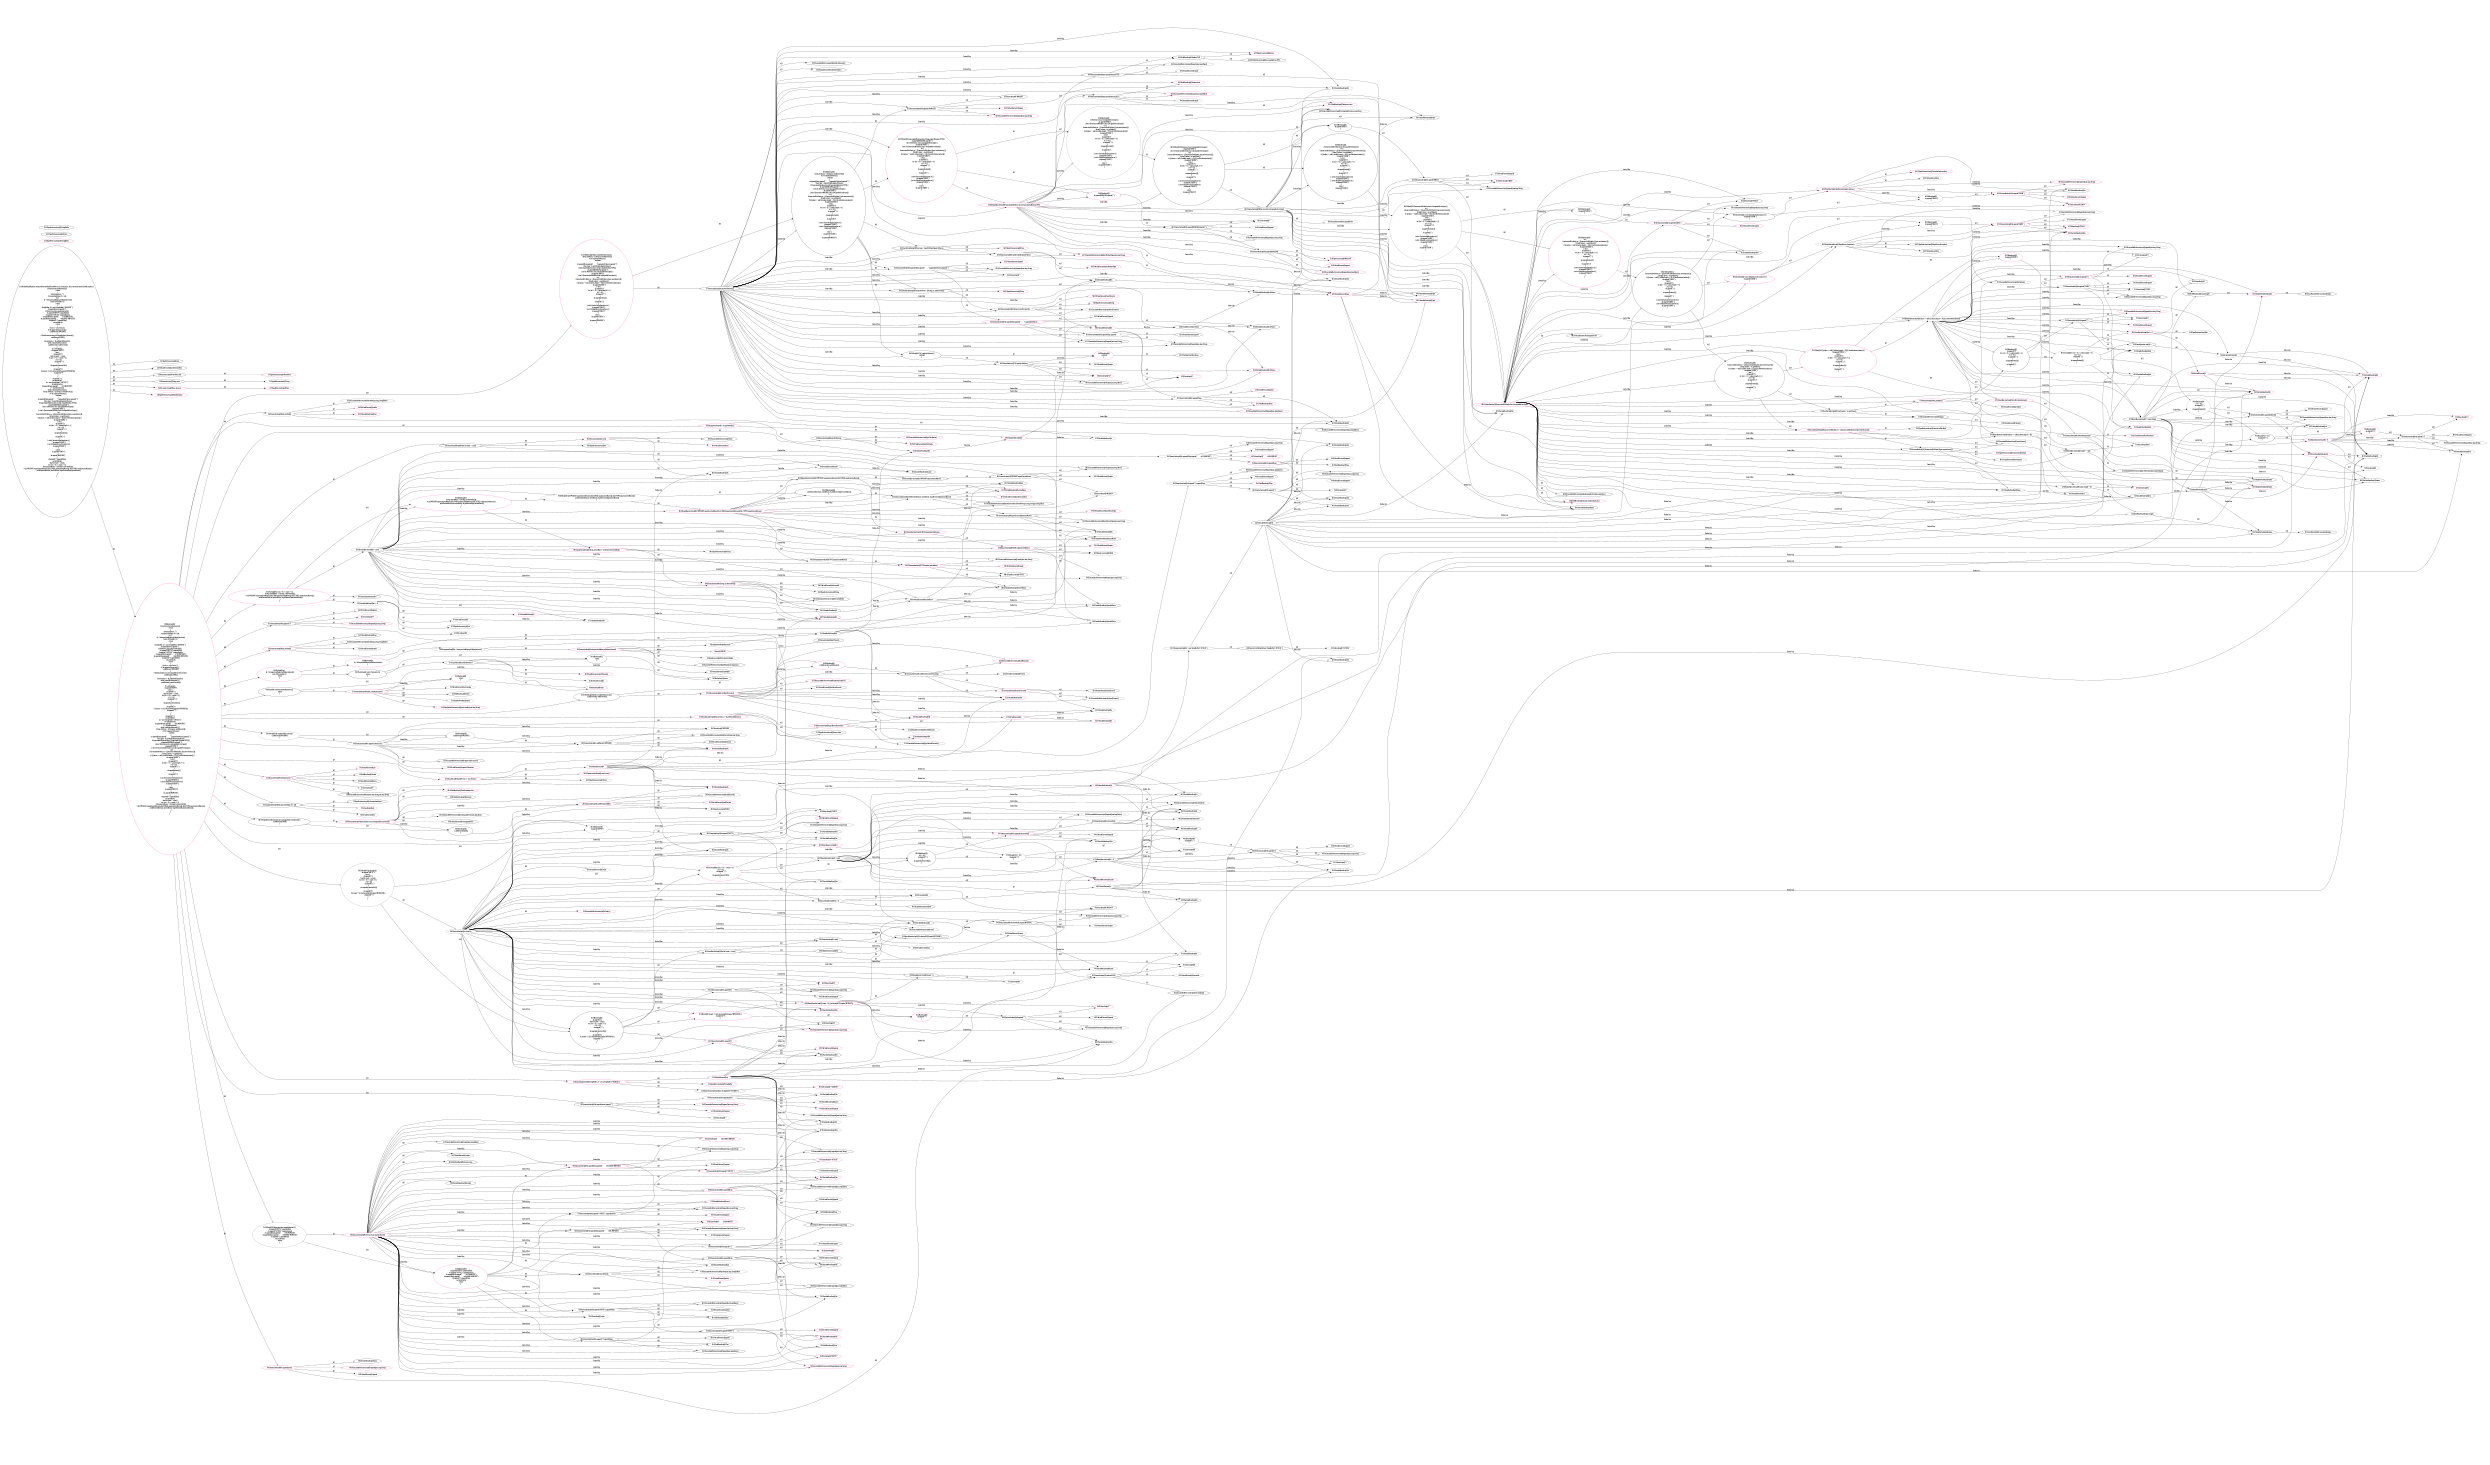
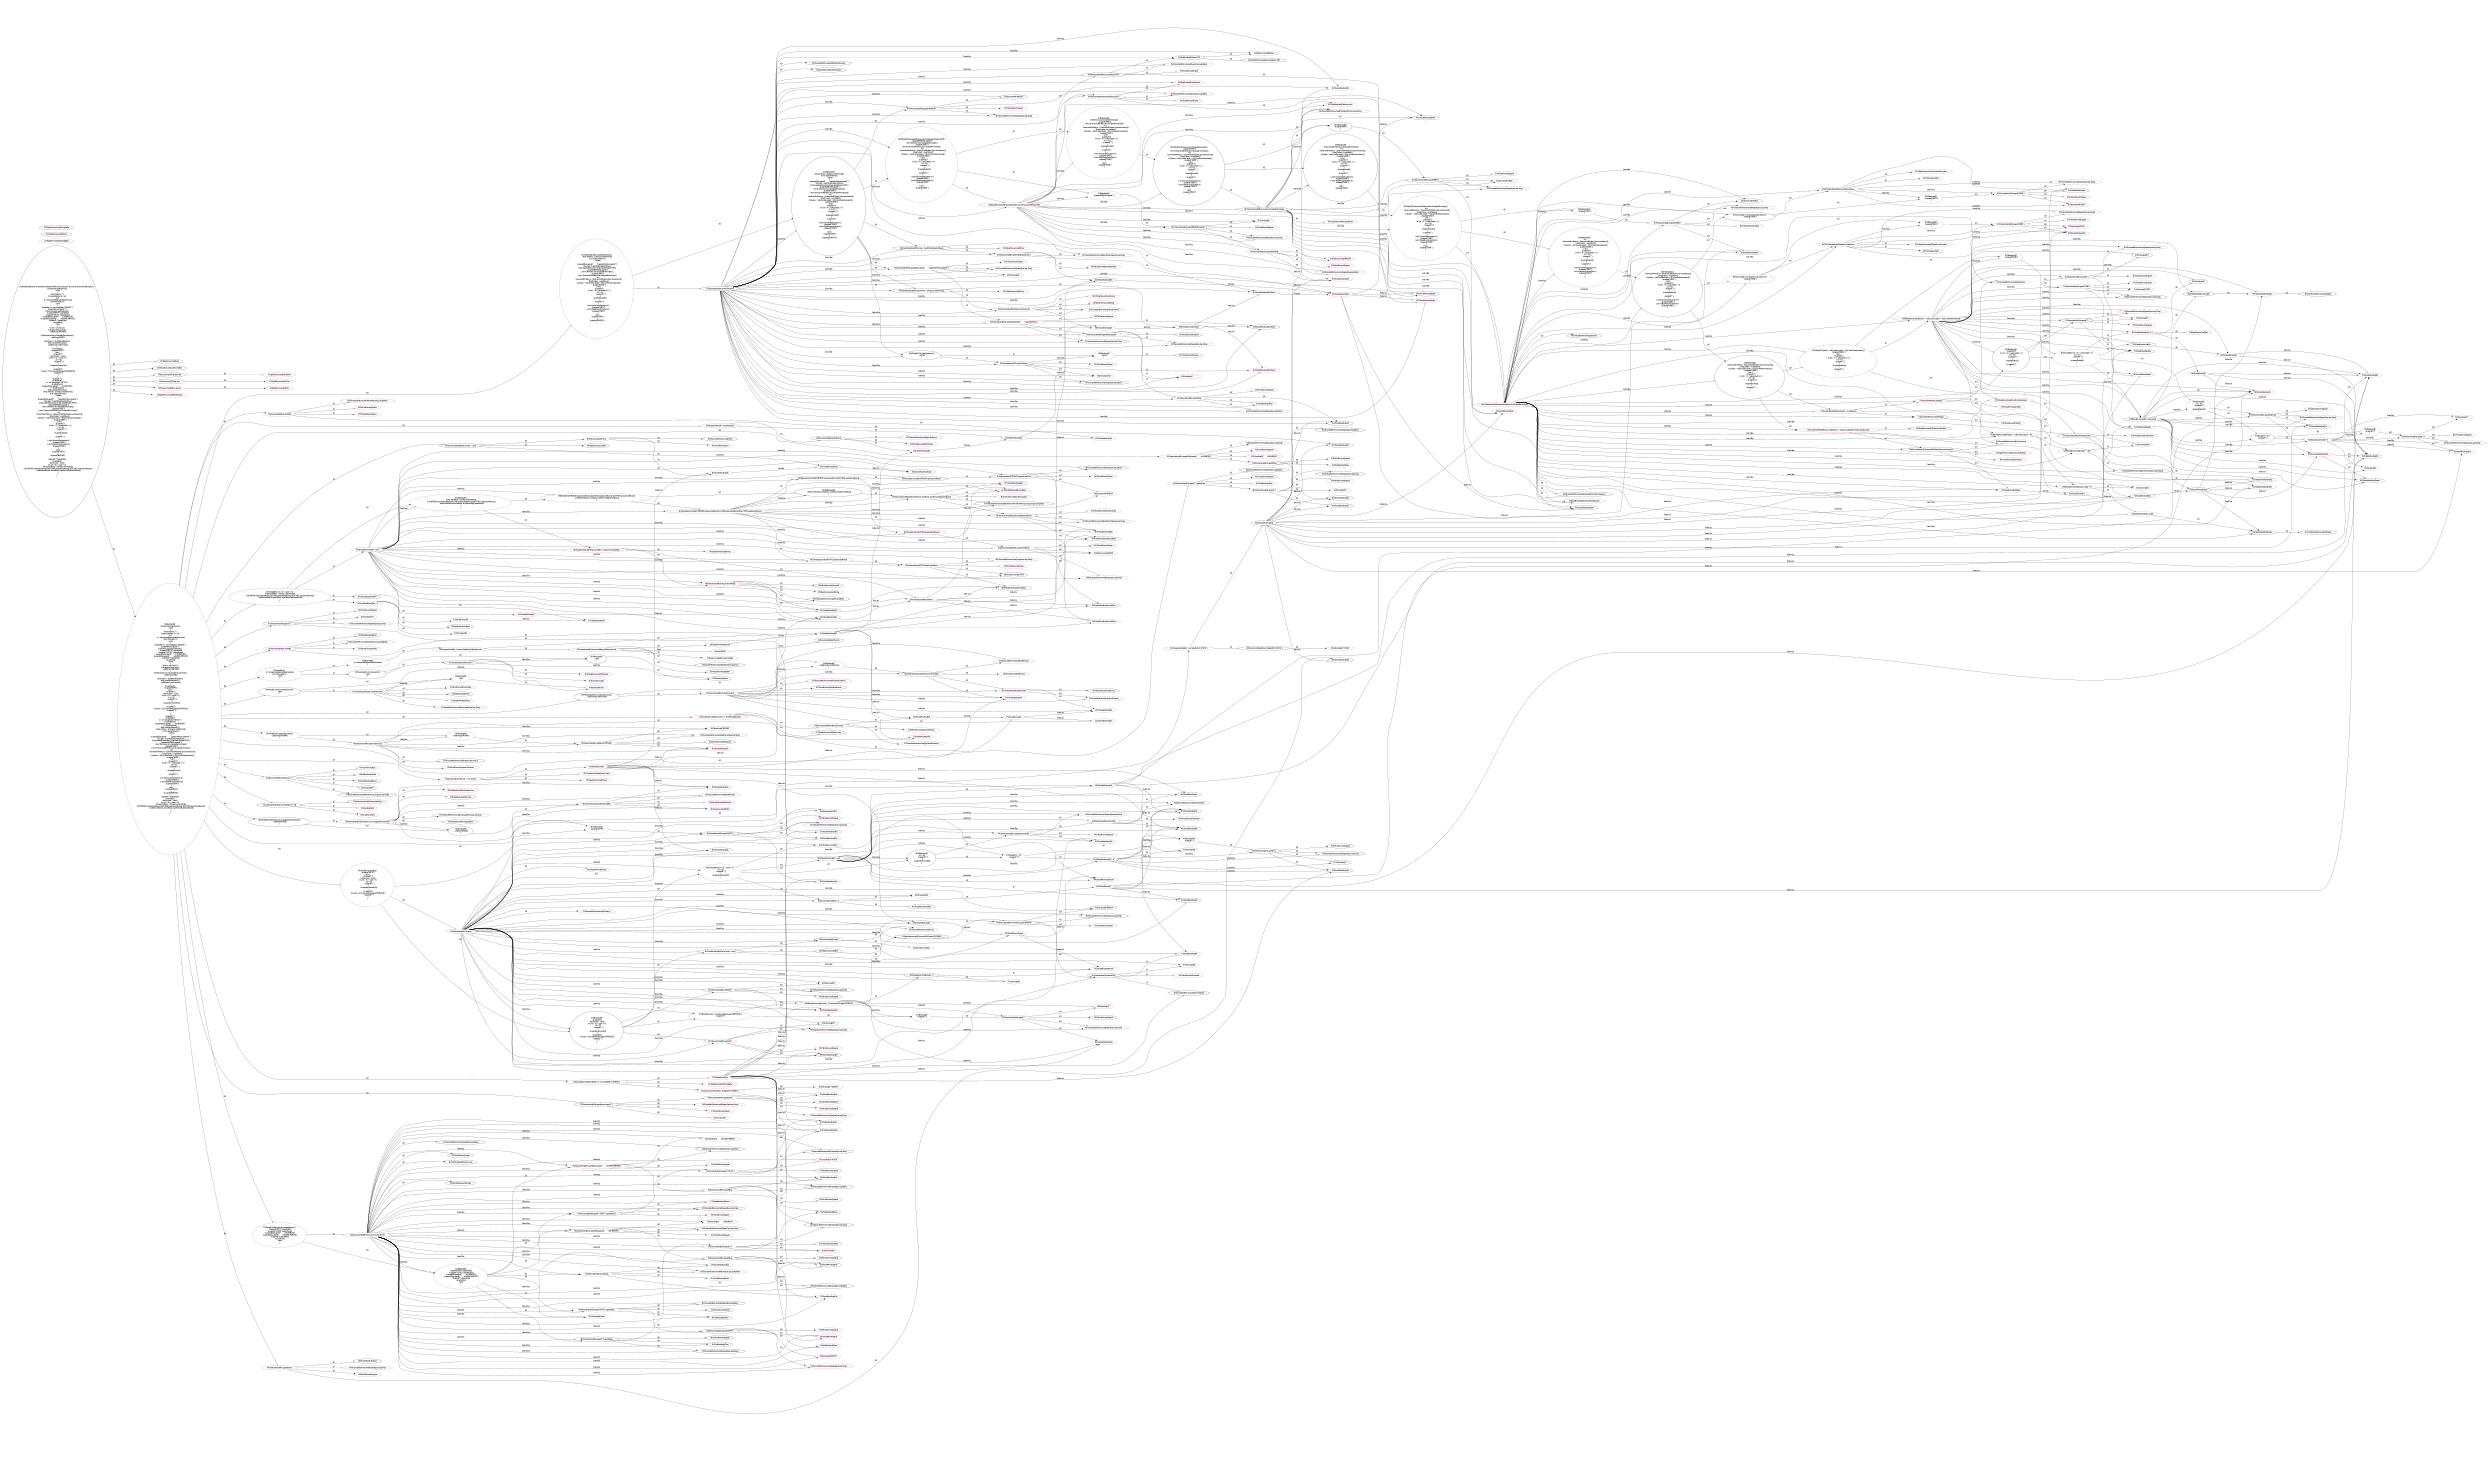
none -> (785, 1034)
